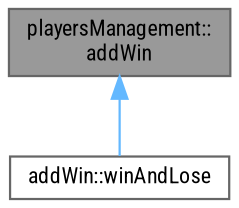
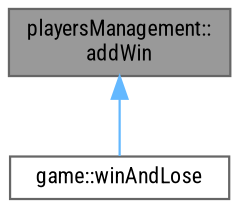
(120, 178) -> (120, 178)
